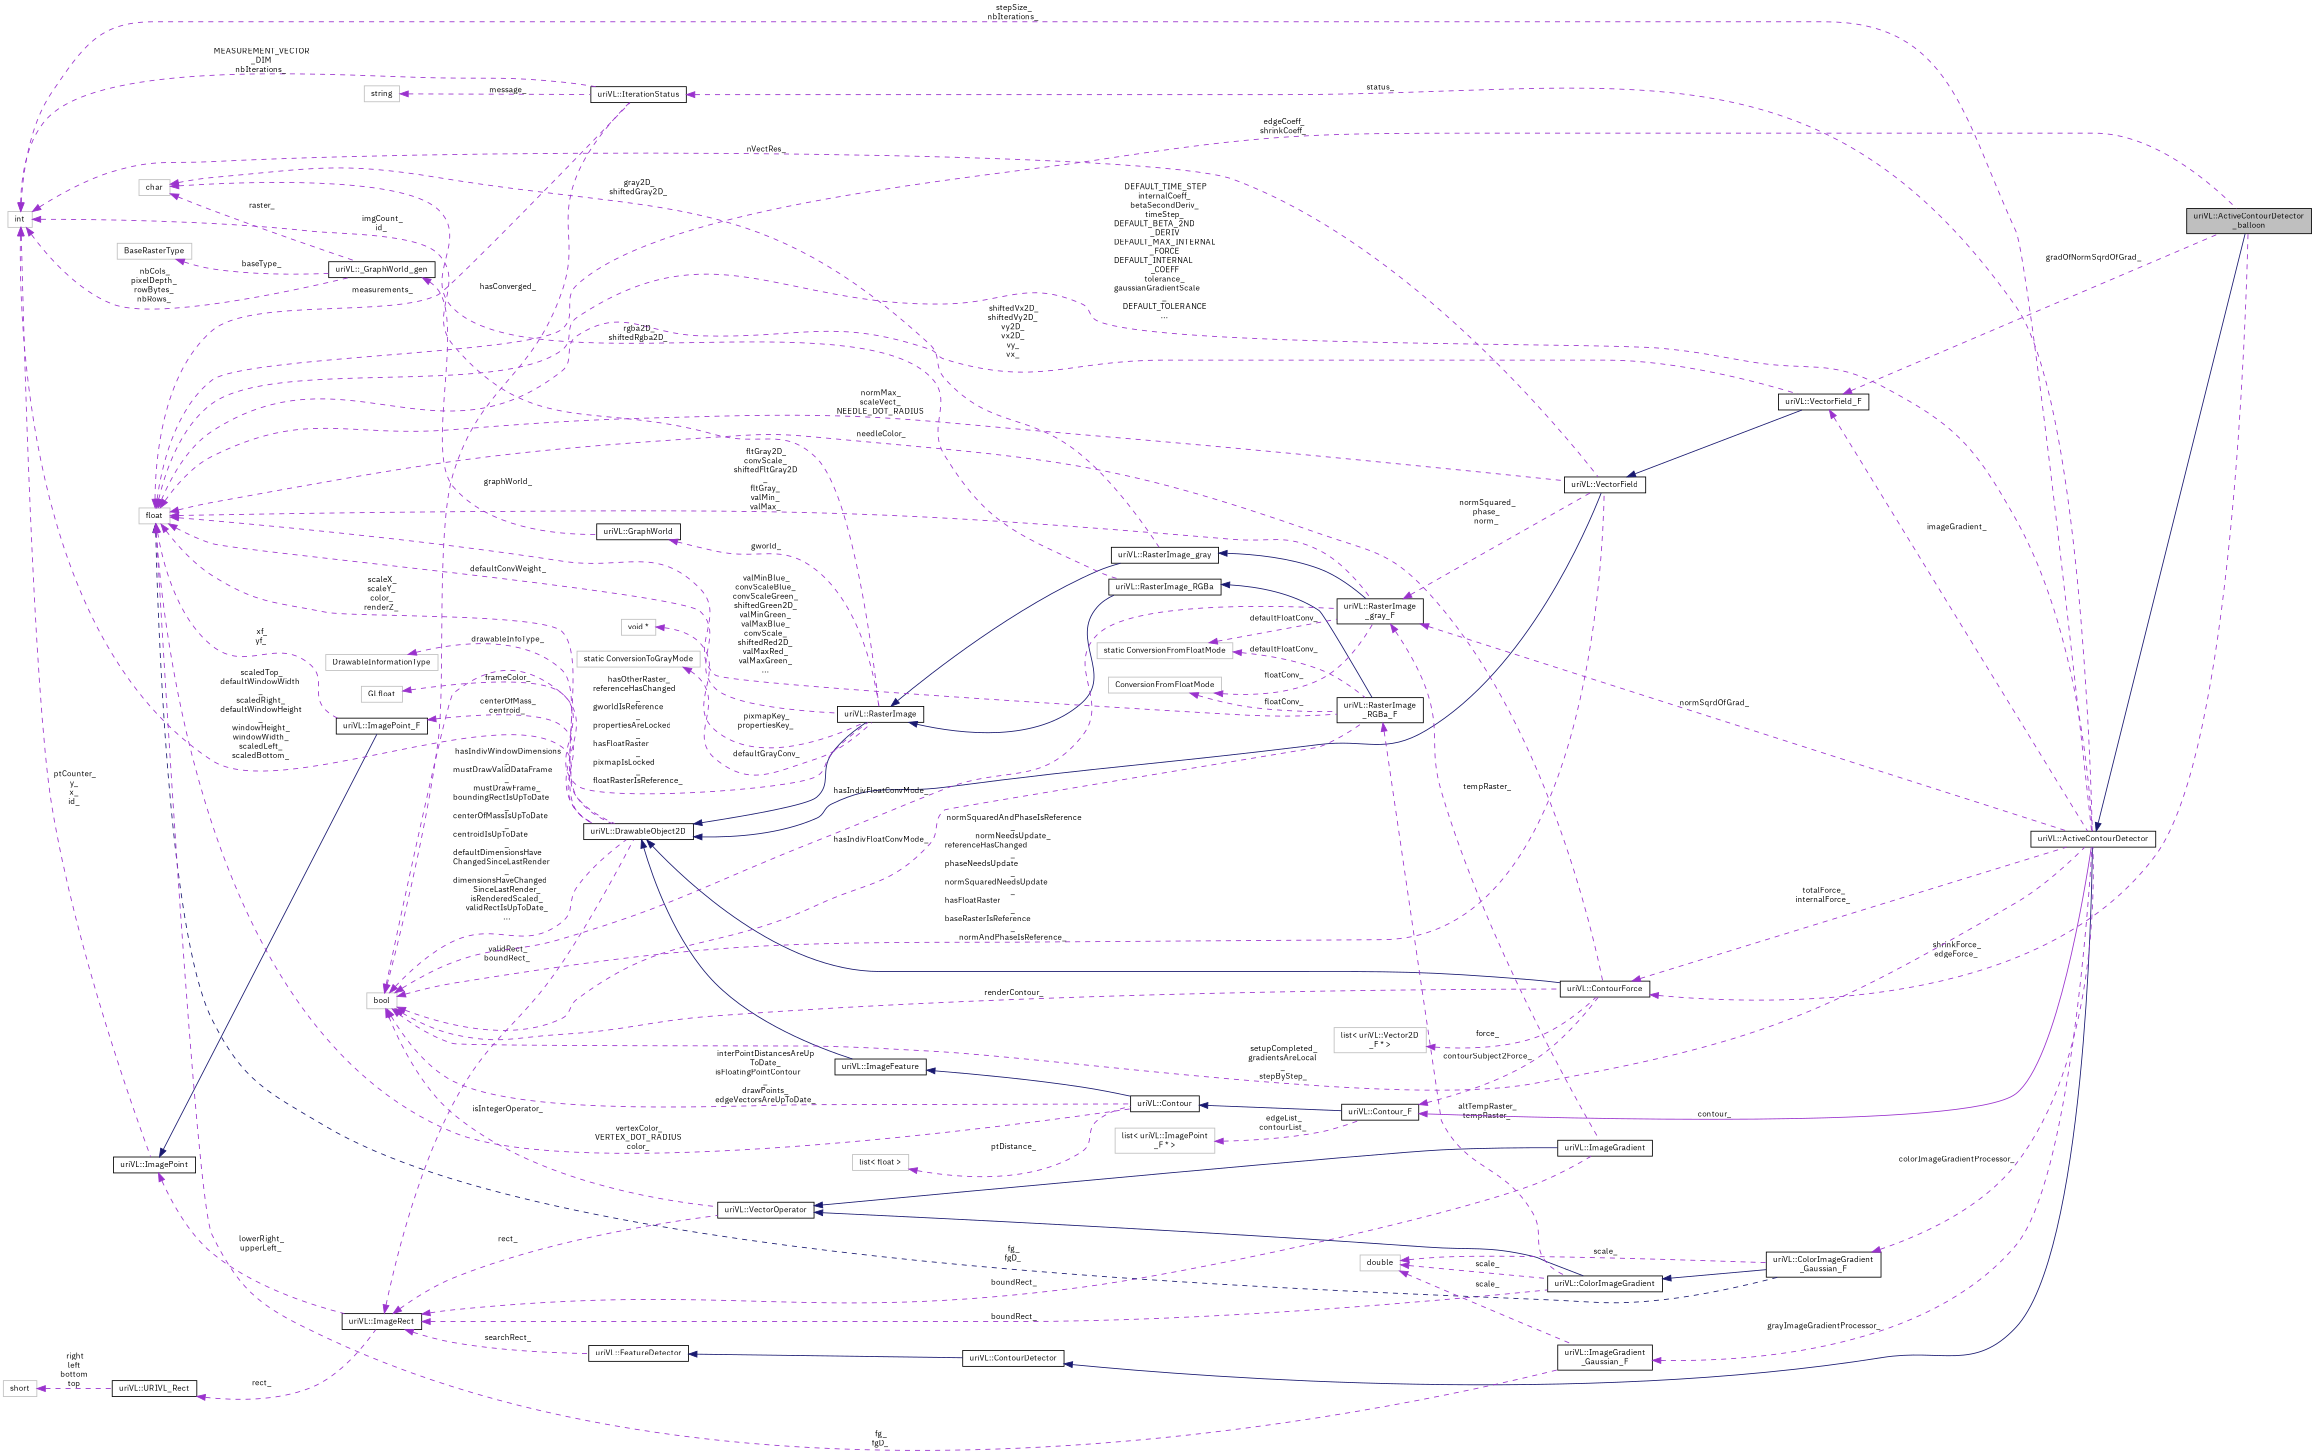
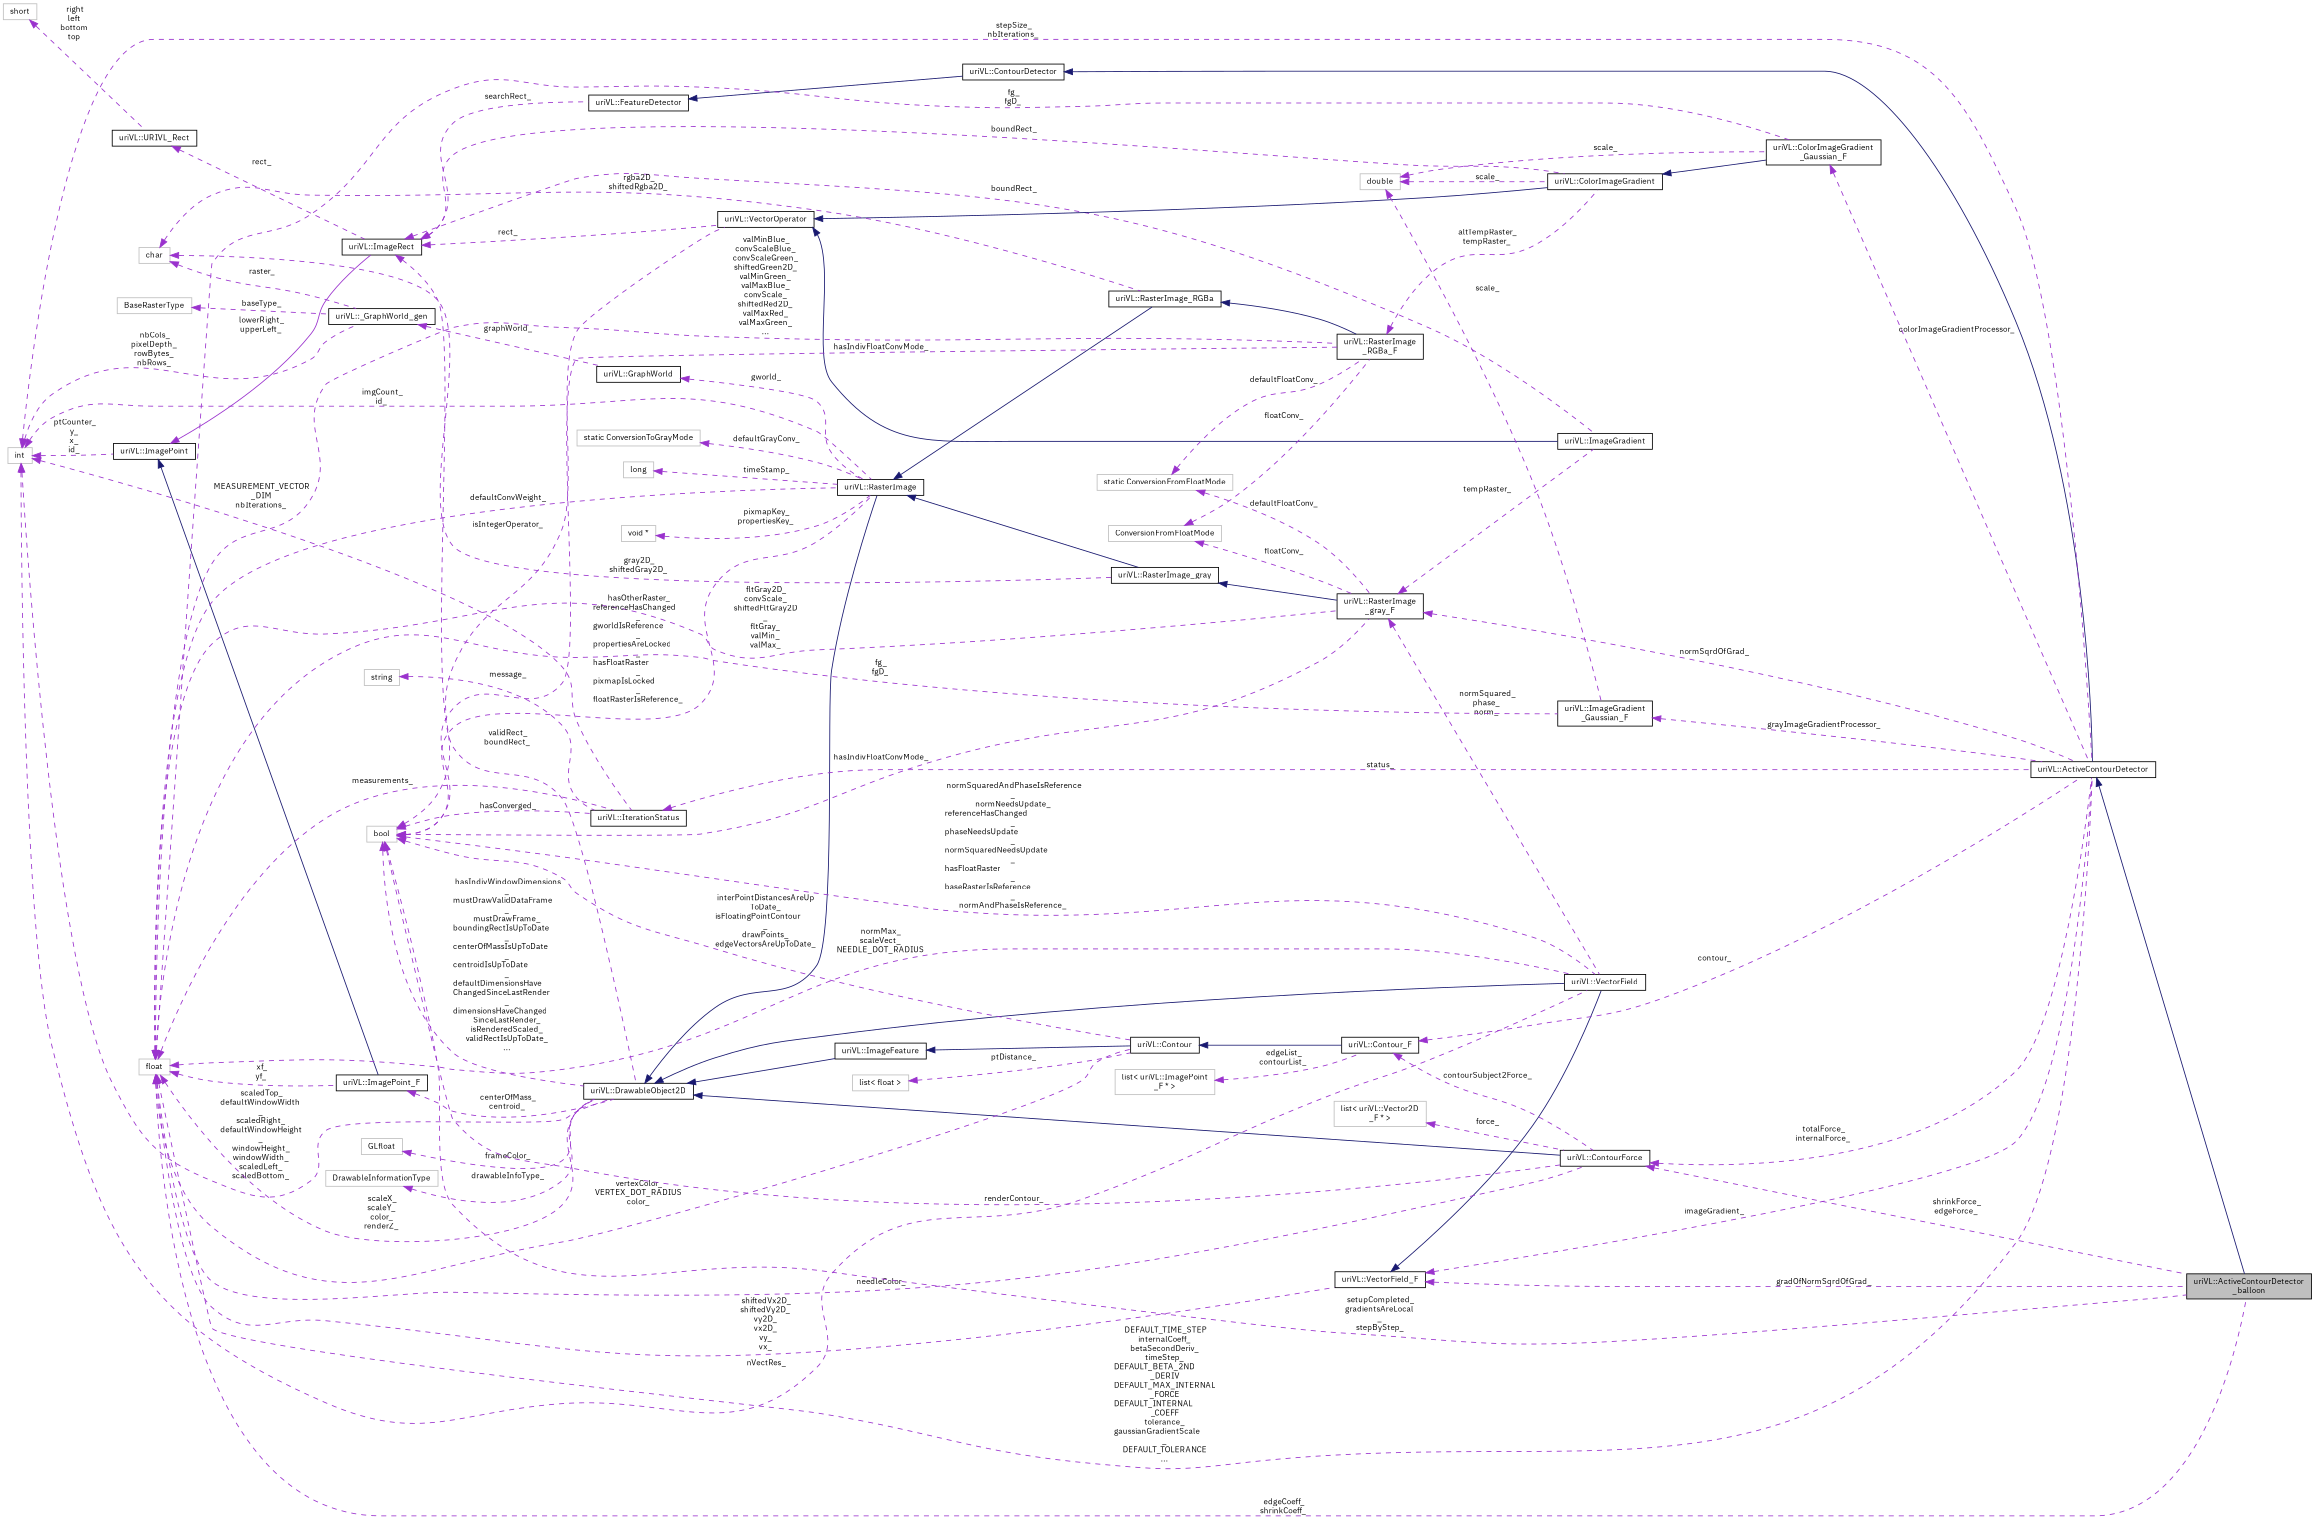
(1719, 442) -> (1525, 1136)
none -> (639, 470)
(1266, 1082) -> (1128, 1310)
(1853, 1117) -> (1770, 953)
(720, 1235) -> (576, 87)
(241, 1273) -> (287, 359)
